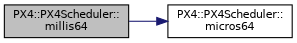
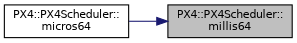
(143, 21) -> (143, 21)
